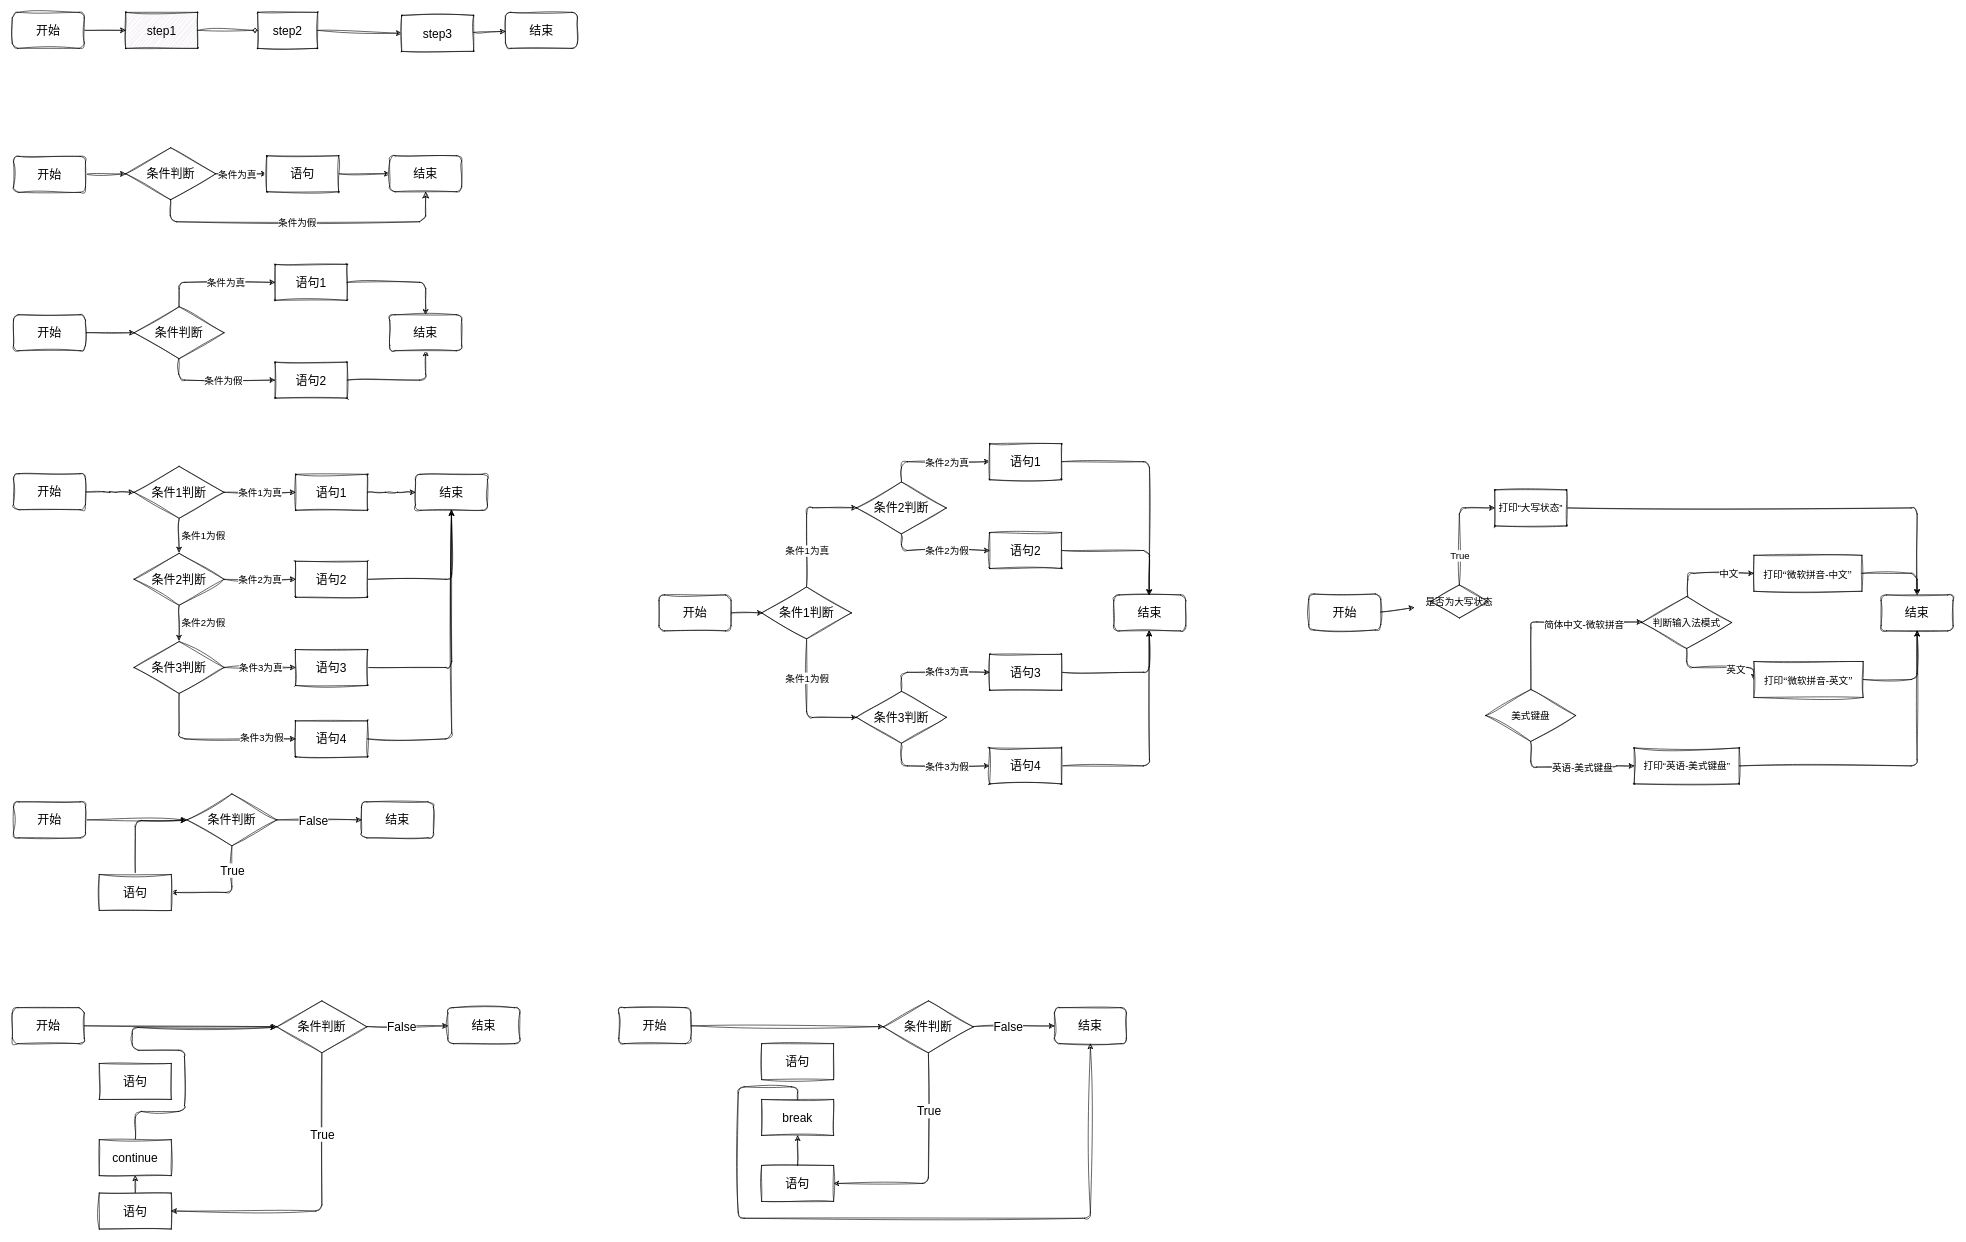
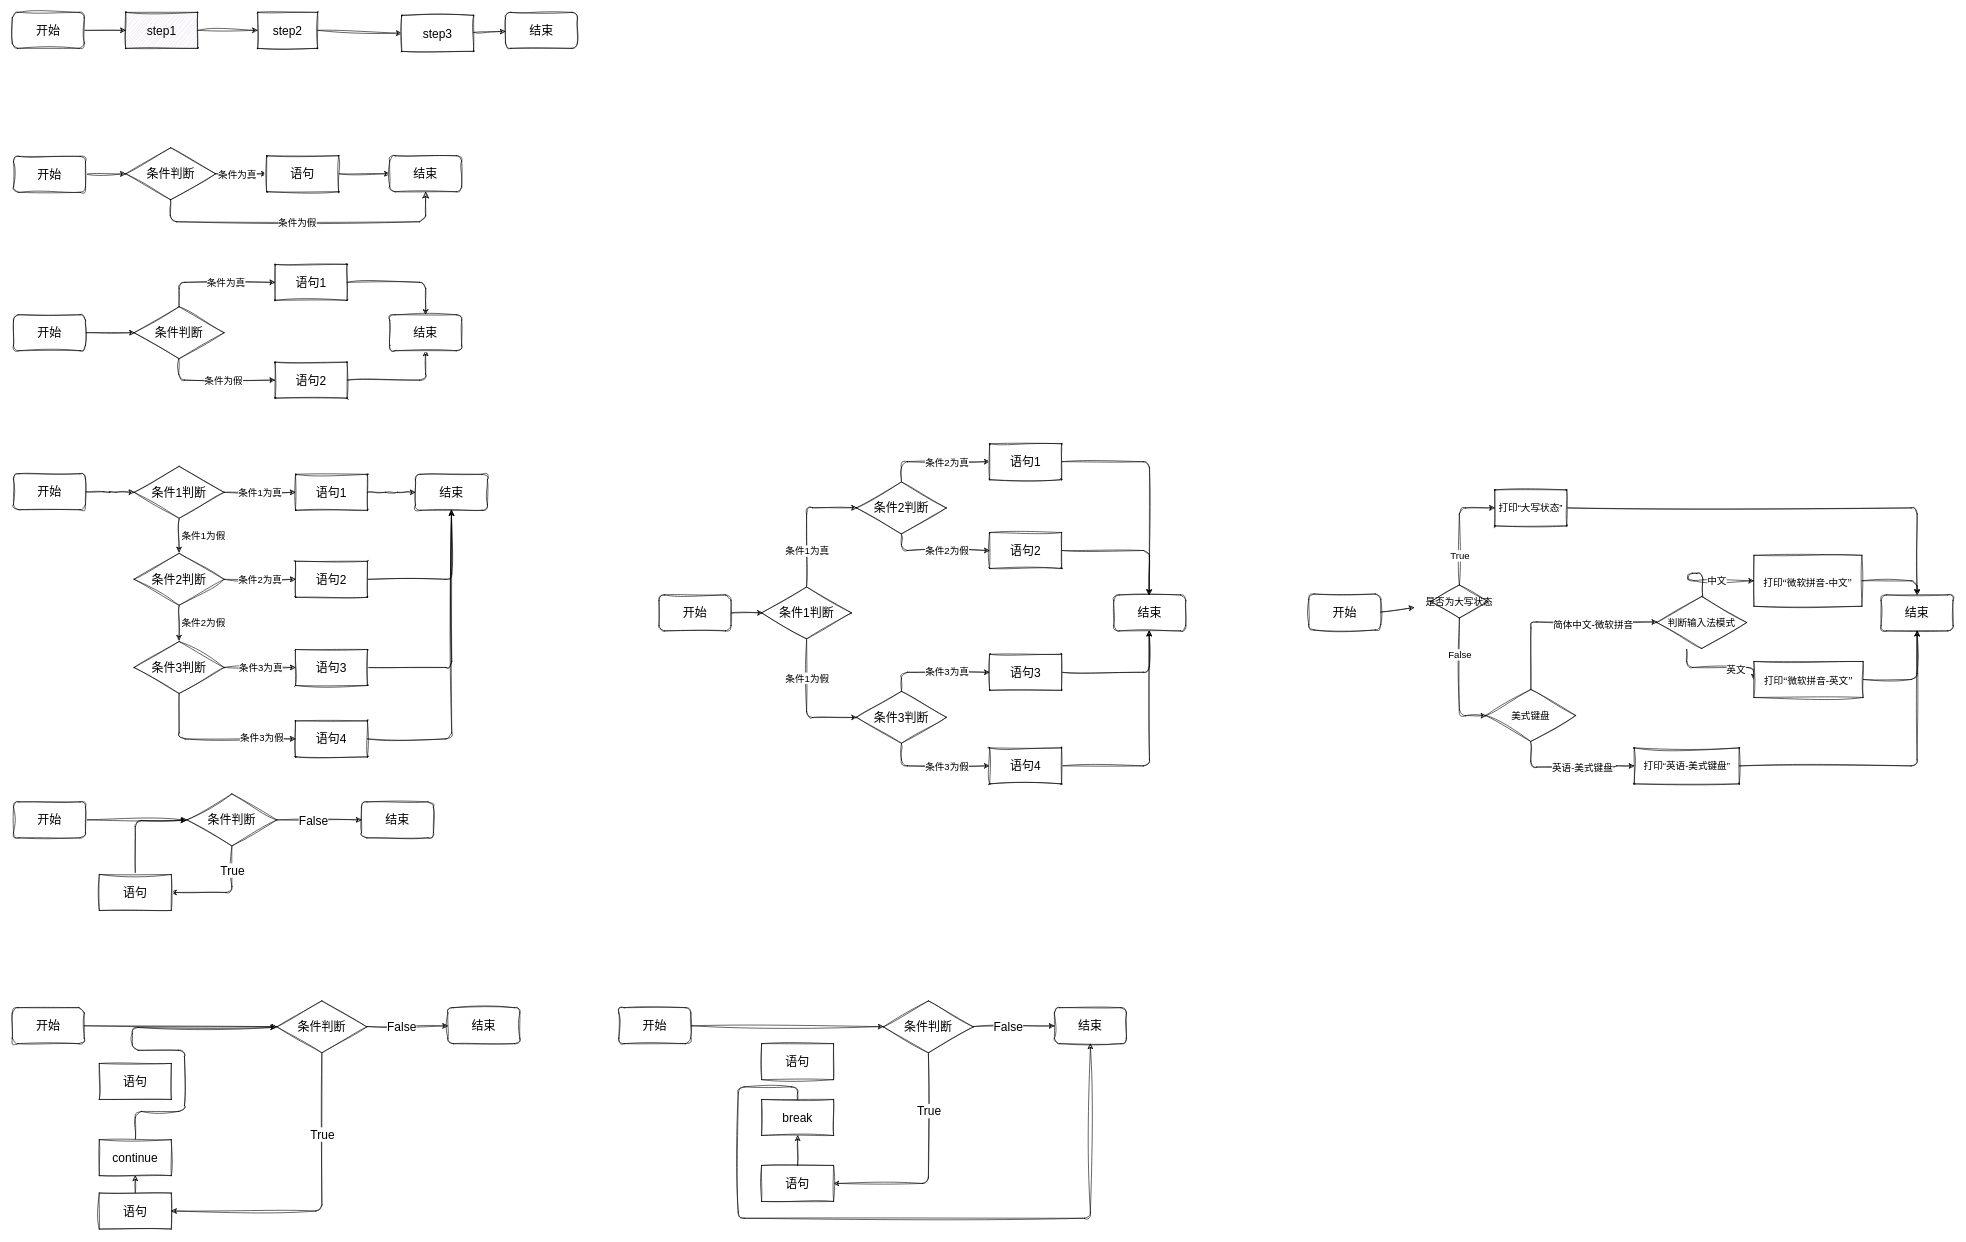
(251, 30) -> (252, 30)
(1808, 573) -> (1808, 581)
(1687, 623) -> (1702, 623)
none -> (1460, 678)
